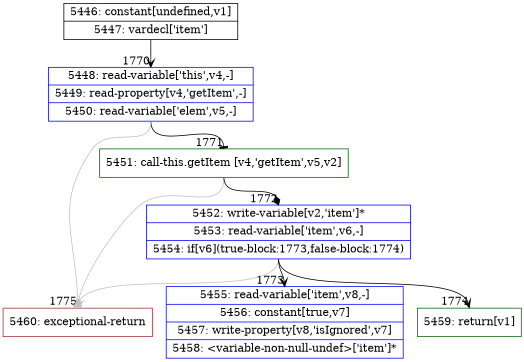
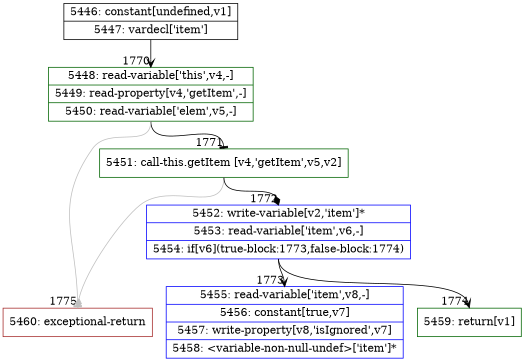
(151, 94) -> (151, 94)
(182, 283) -> none
